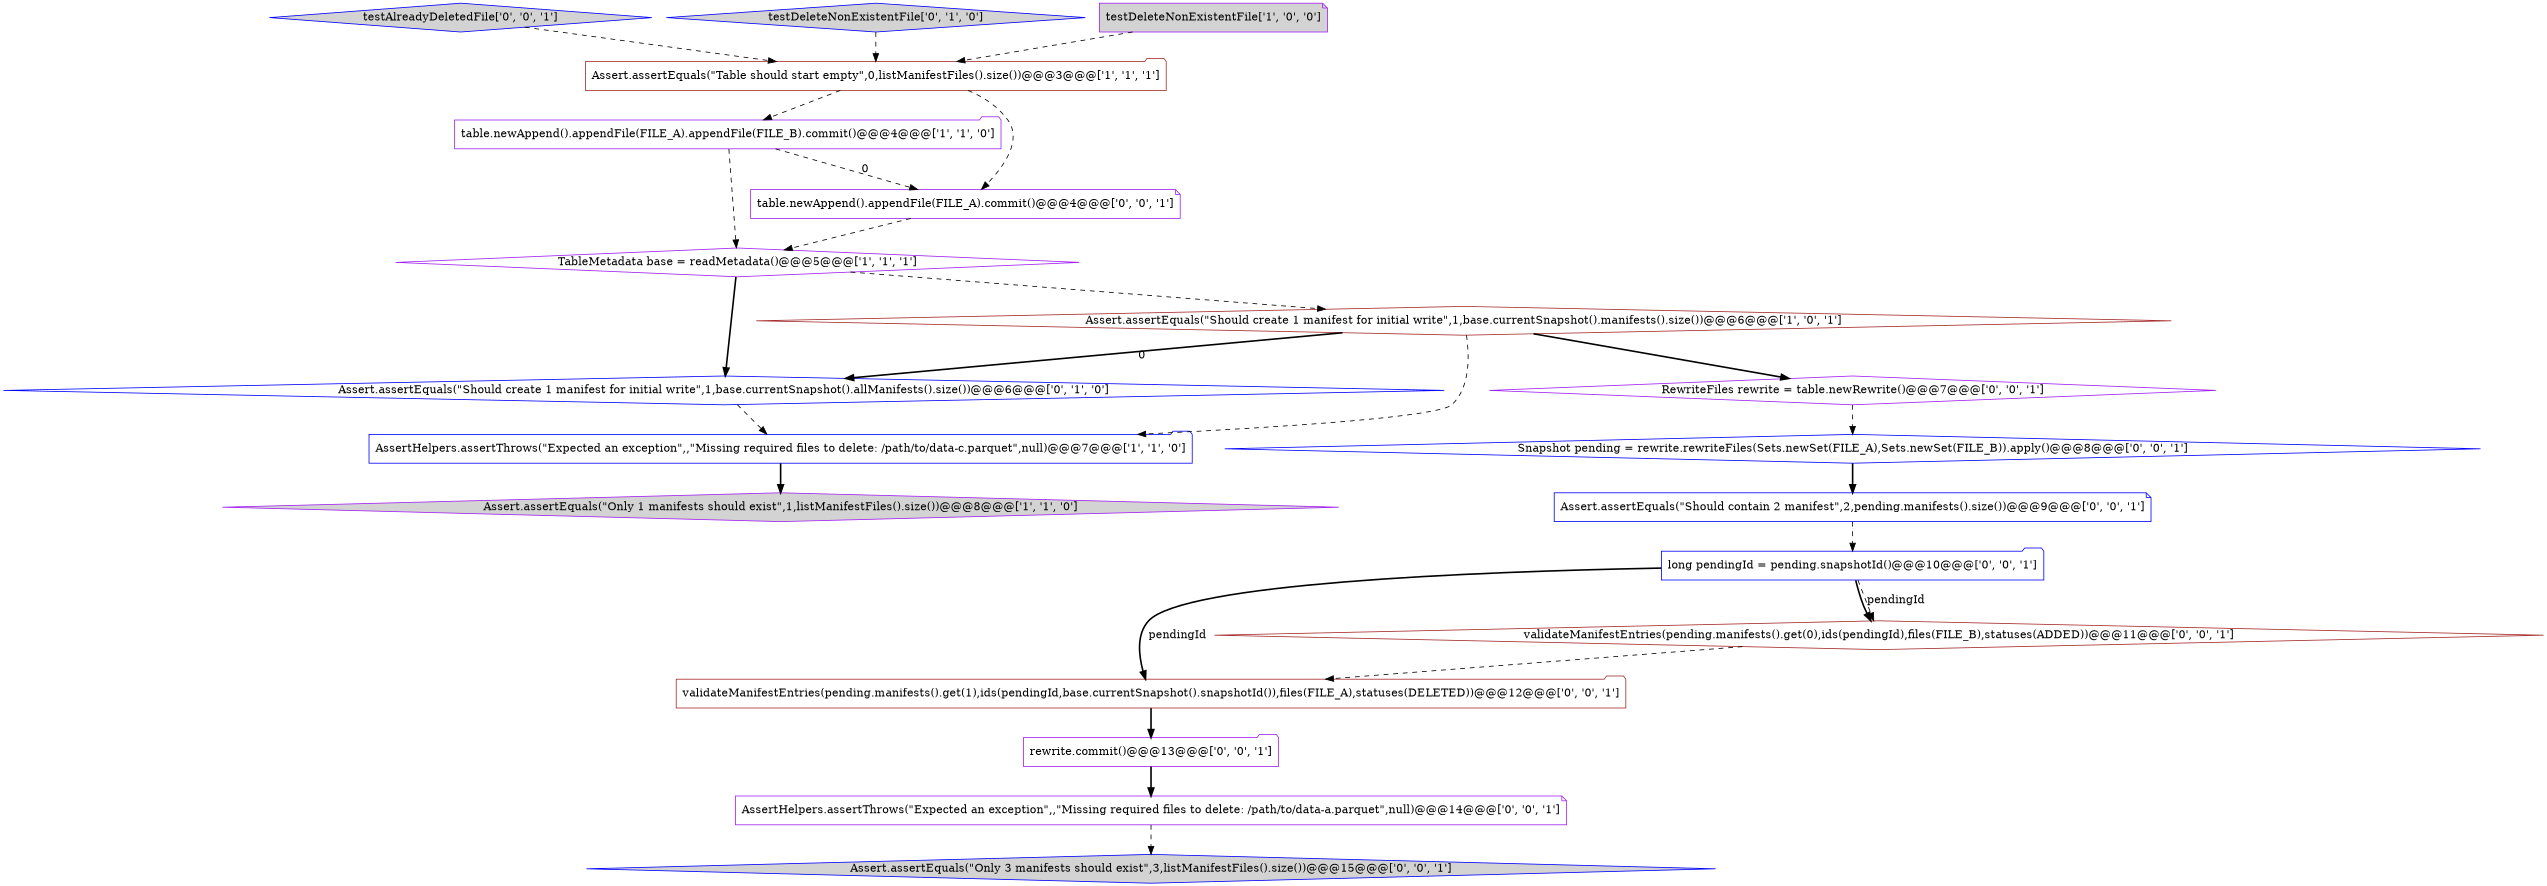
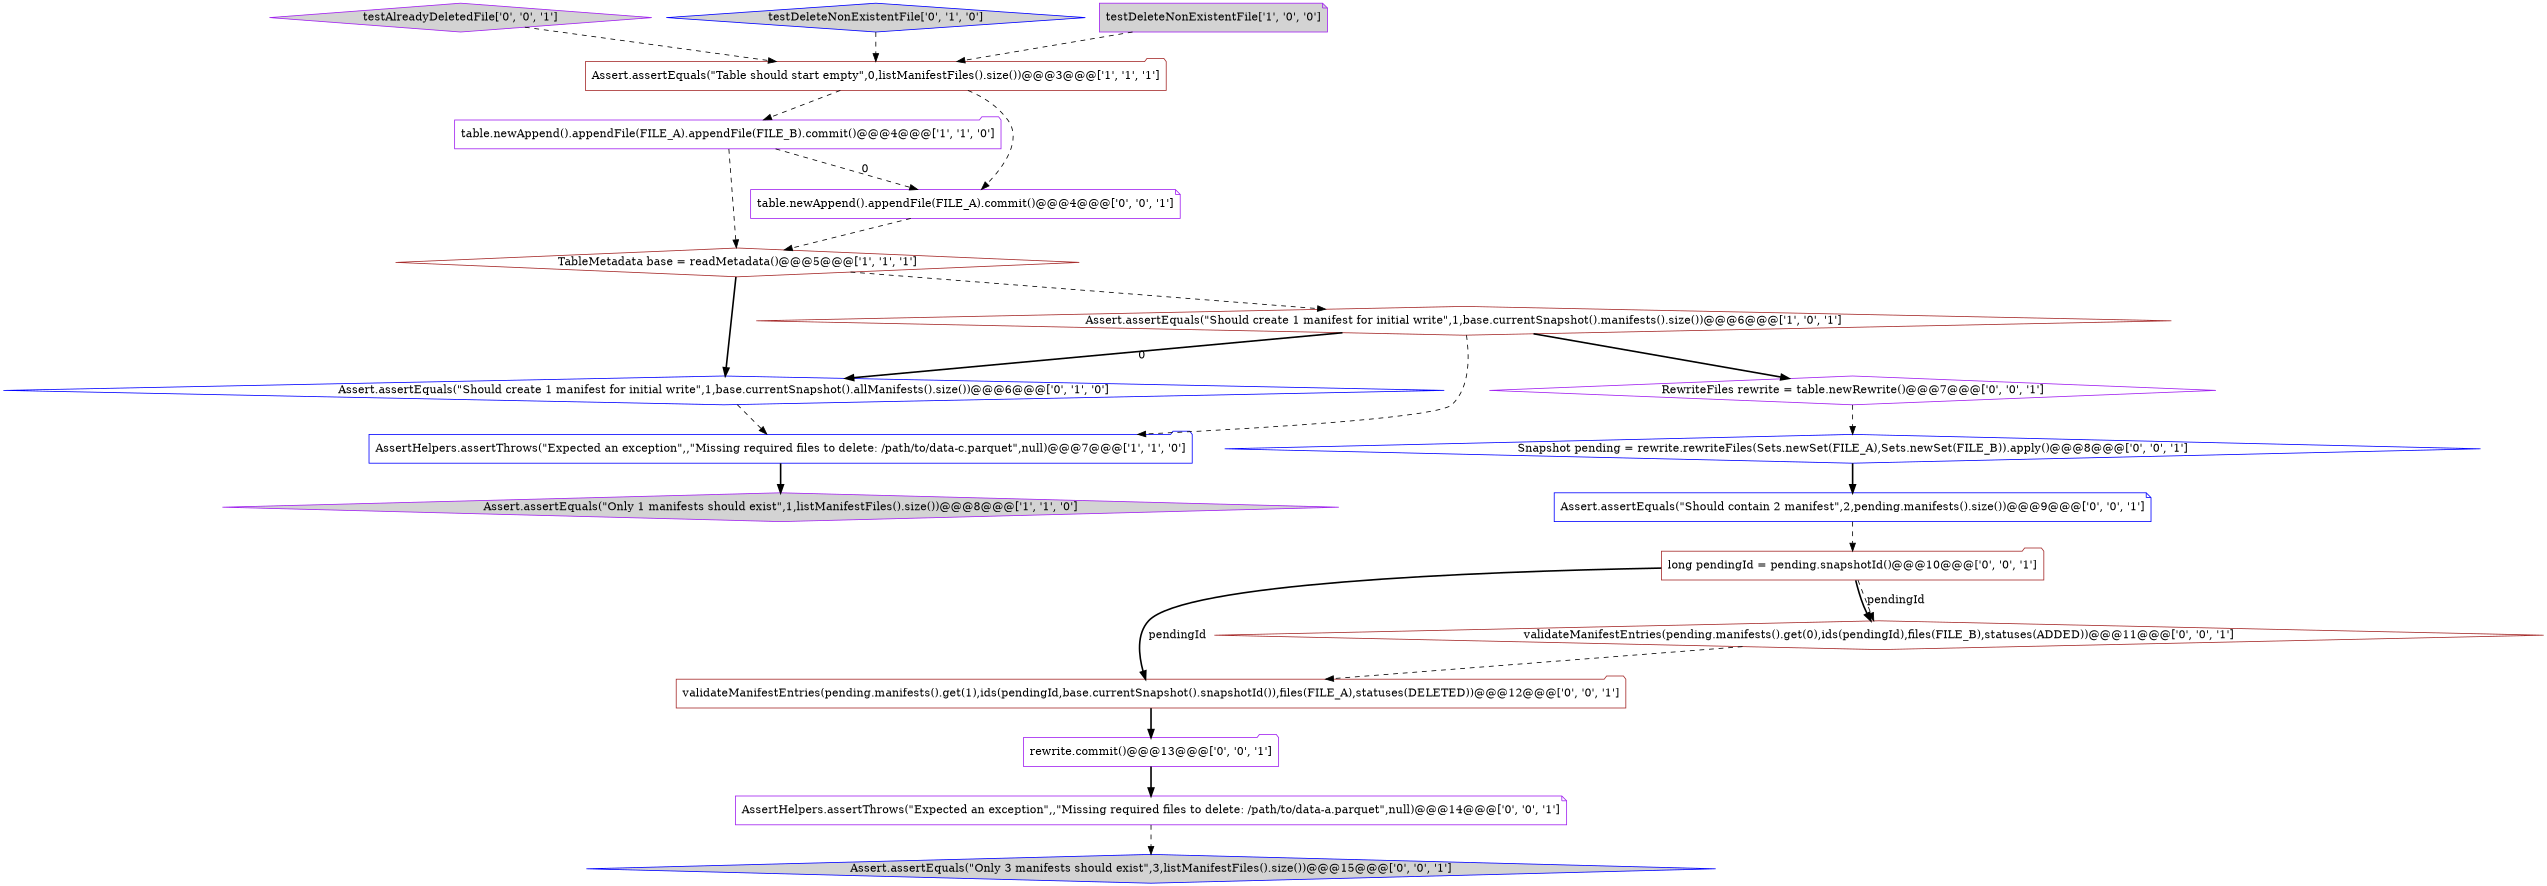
(461, 18) -> (461, 18)
(737, 262) -> (737, 262)
(1853, 566) -> (1853, 566)
